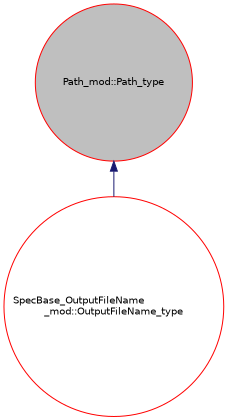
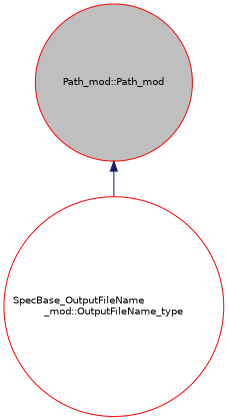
(114, 83) -> (114, 83)
